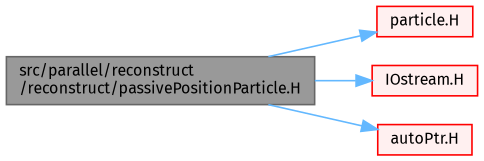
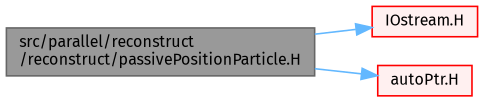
(425, 22) -> none
